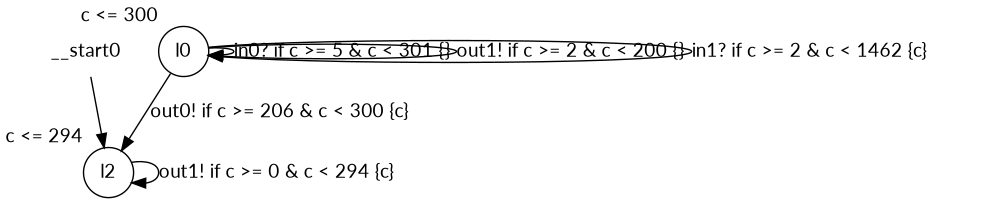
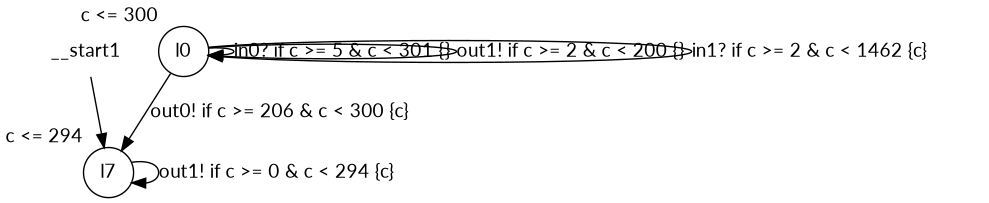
(86, 51) -> (86, 51)
(109, 173) -> (109, 173)
